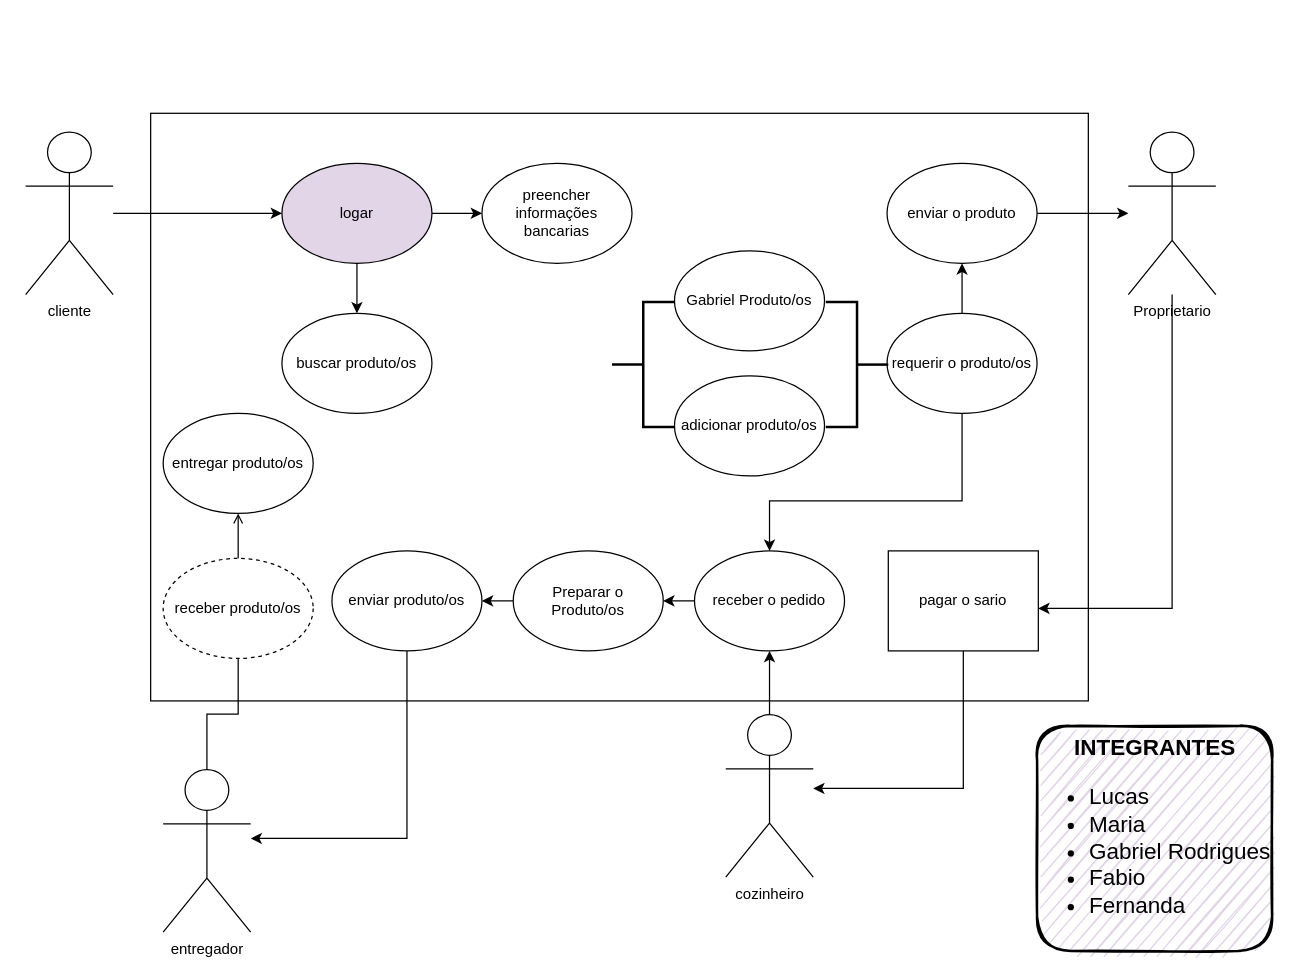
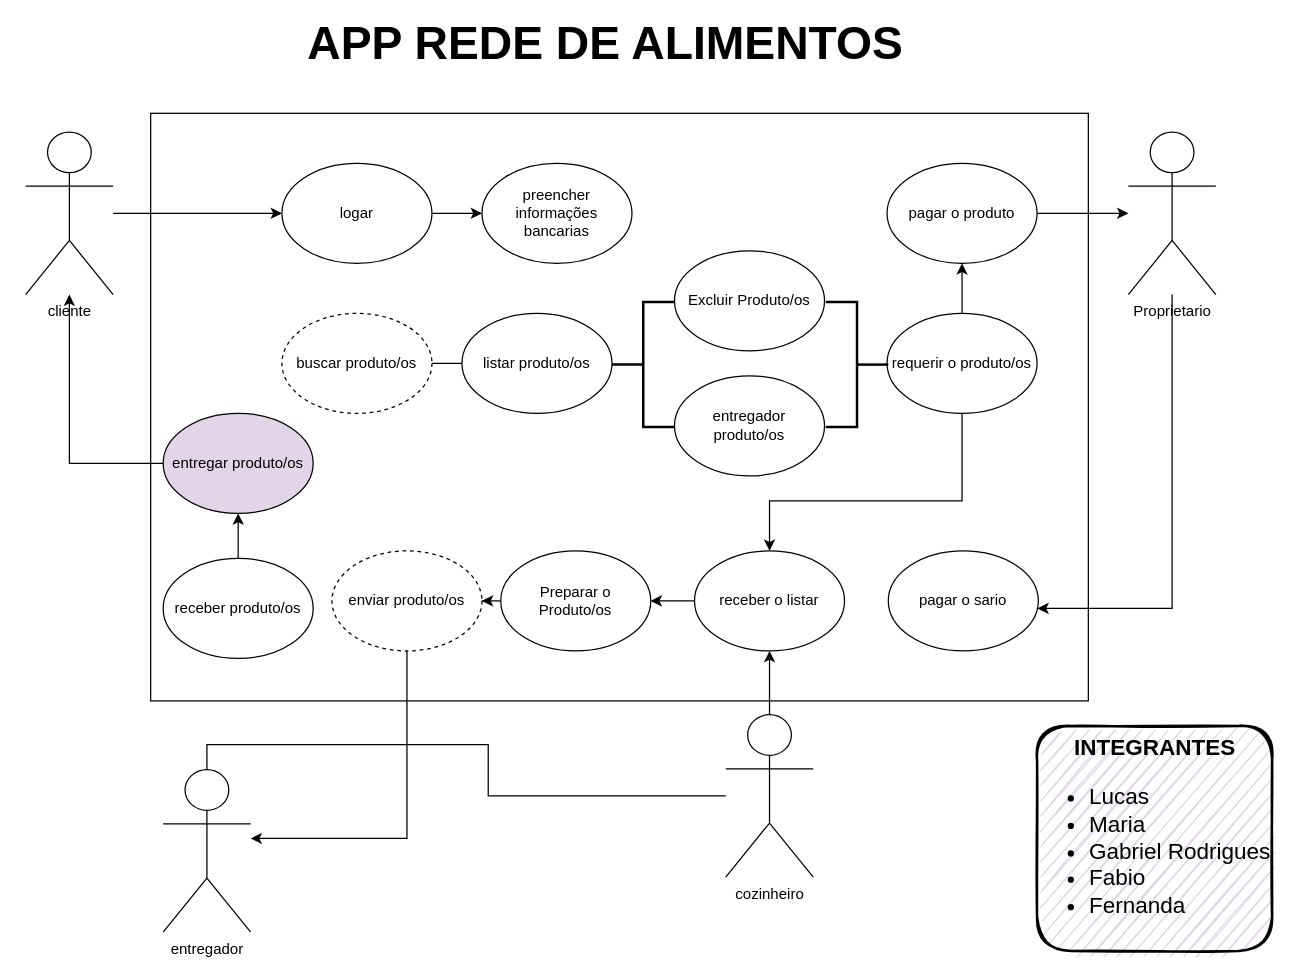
none -> (606, 44)
(357, 213) -> (357, 213)
(962, 213) -> (962, 213)
(357, 284) -> none
(749, 301) -> (749, 301)
(357, 363) -> (357, 363)
none -> (447, 363)
none -> (537, 363)
(749, 426) -> (749, 426)
none -> (69, 430)
(238, 463) -> (238, 463)
(238, 520) -> (238, 523)
(407, 601) -> (407, 601)
(588, 601) -> (576, 601)
(769, 601) -> (769, 601)
(963, 601) -> (963, 601)
(238, 608) -> (238, 608)
(234, 714) -> (488, 746)
(961, 788) -> none
